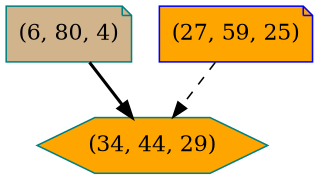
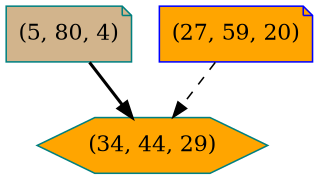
(69, 34) -> (69, 34)
(236, 34) -> (236, 34)
